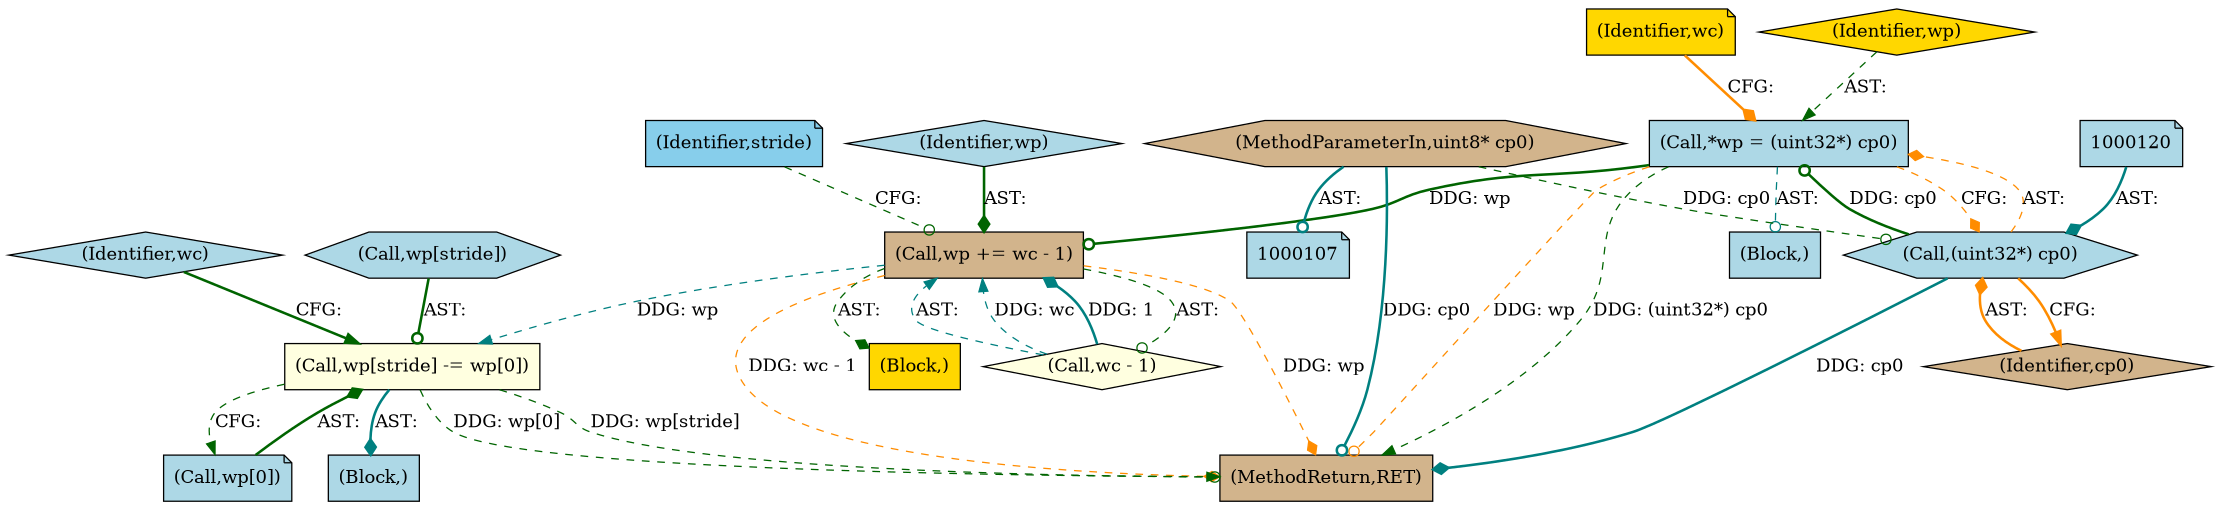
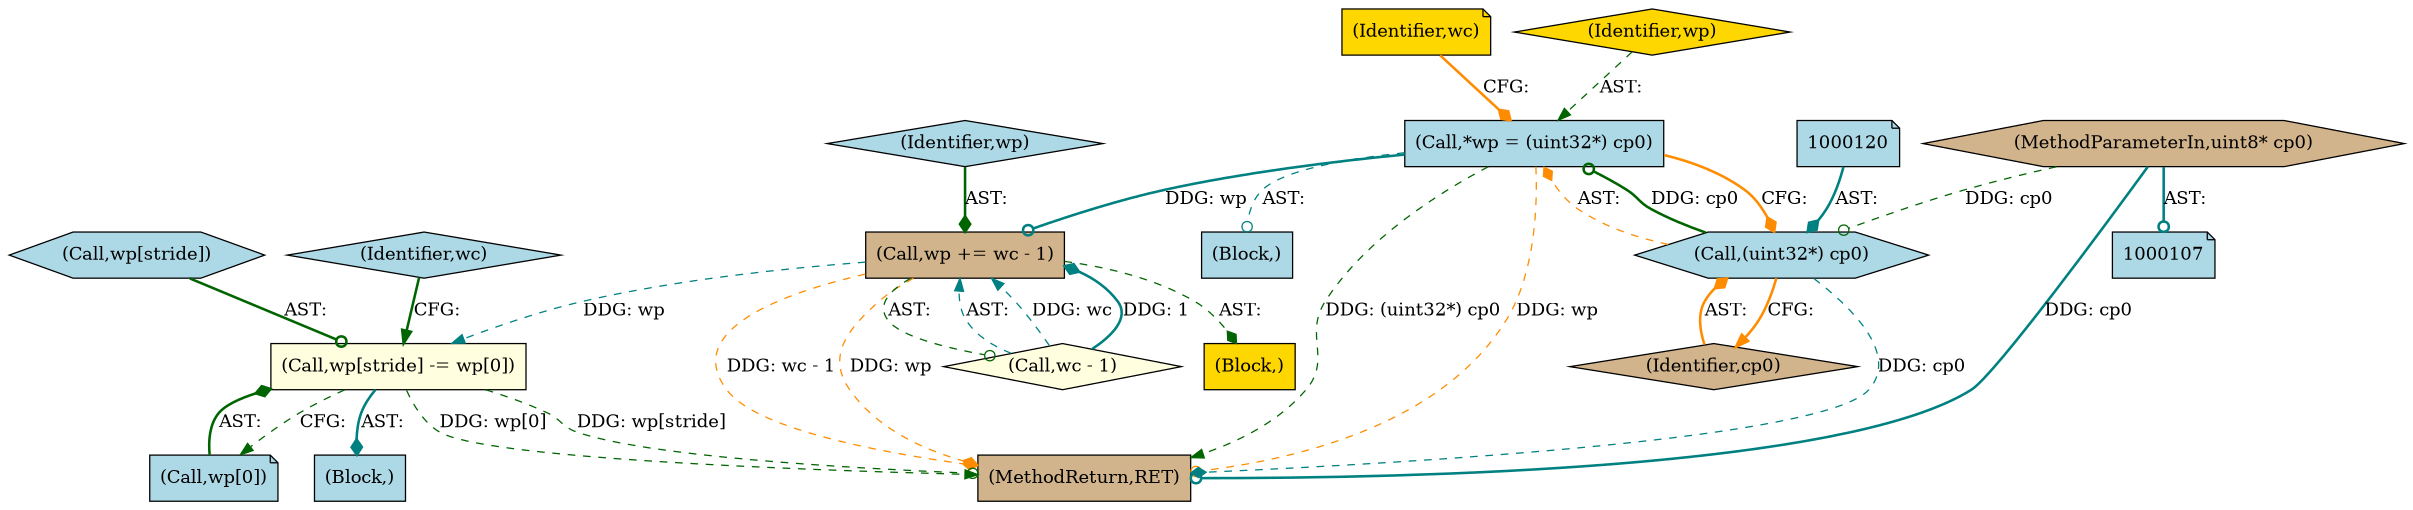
(734, 144) -> none
(1938, 187) -> (1723, 176)
(1373, 209) -> (1217, 180)
(1707, 399) -> (1610, 445)
